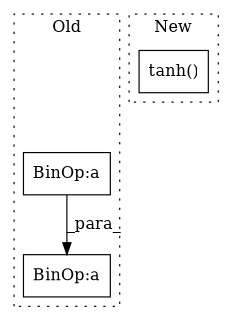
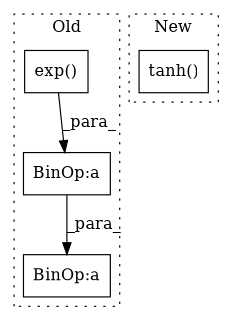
none -> (56, 72)
